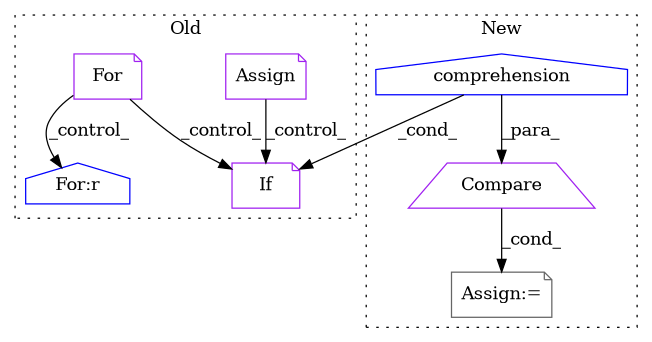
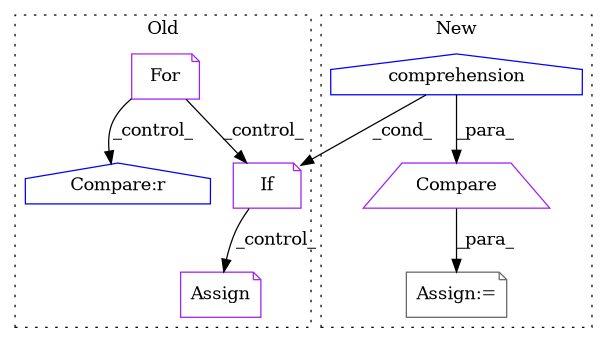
(266, 125) -> (235, 233)
(78, 186) -> (118, 186)
(532, 240) -> (485, 240)
